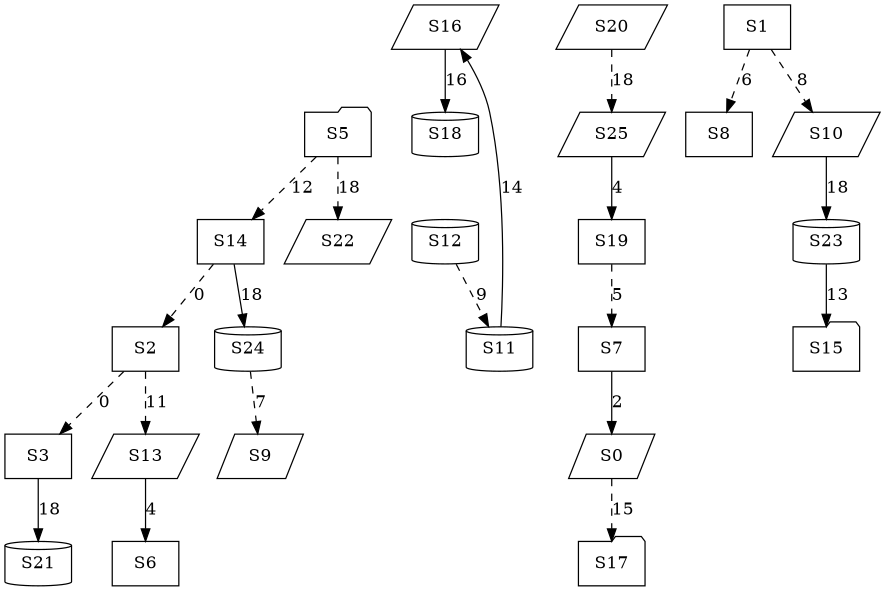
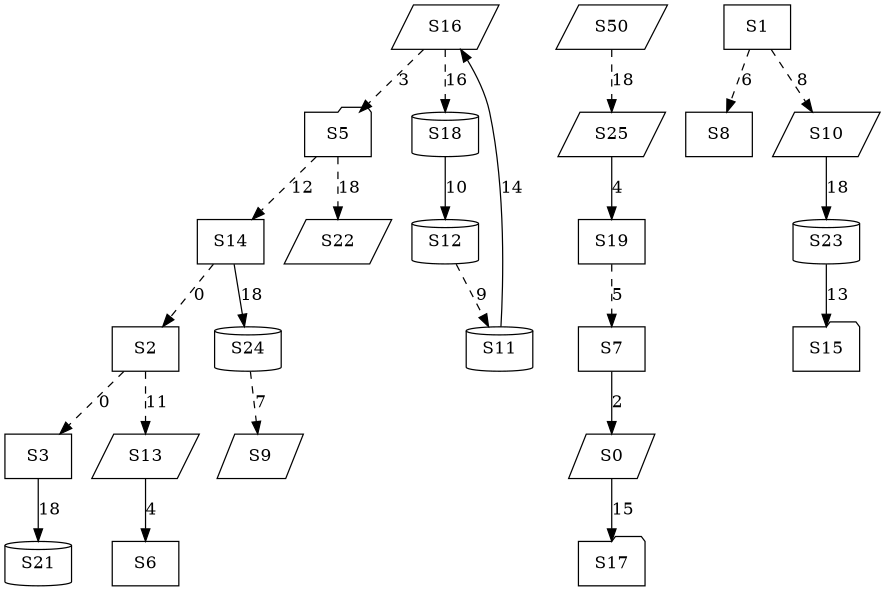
(612, 27) -> (612, 27)
(445, 75) -> (445, 75)
none -> (396, 76)
none -> (445, 182)
(612, 504) -> (612, 504)
